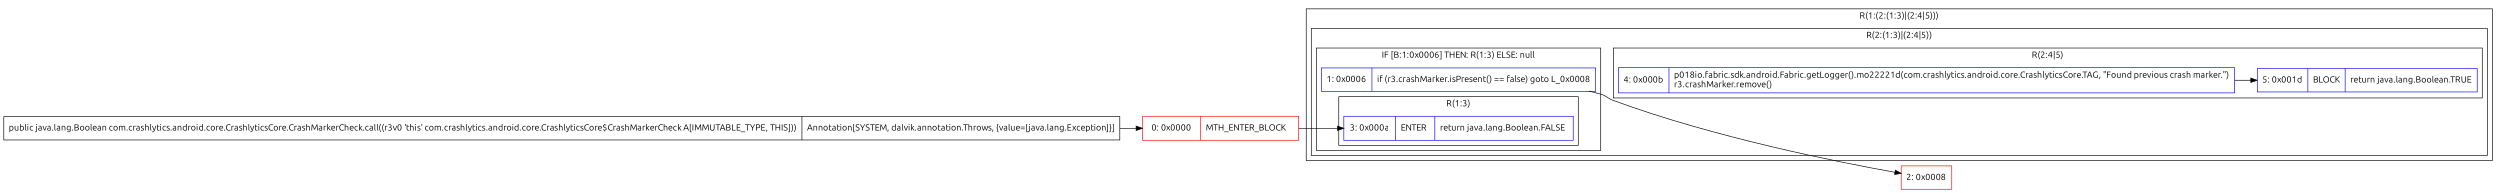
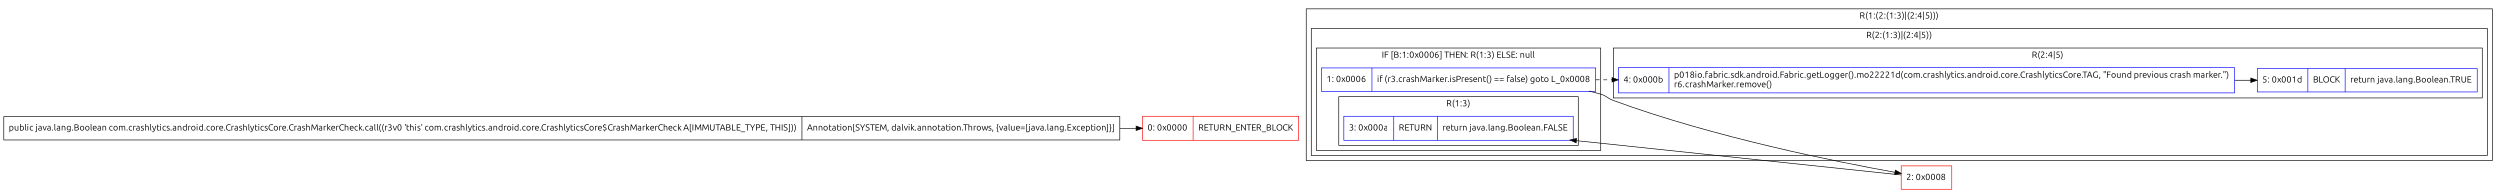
none -> (1605, 80)
(1723, 85) -> (1723, 85)
(1246, 128) -> (1246, 128)
(1321, 128) -> (1804, 165)
(1414, 128) -> (1416, 128)
